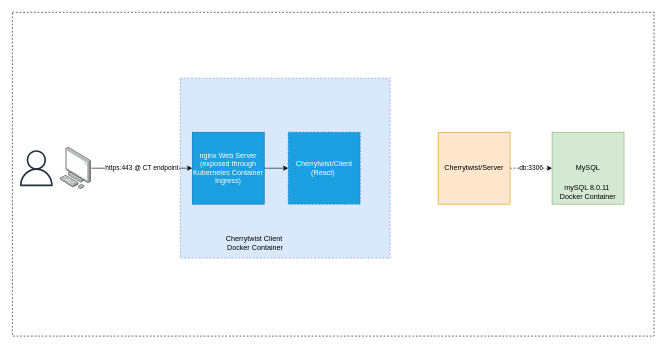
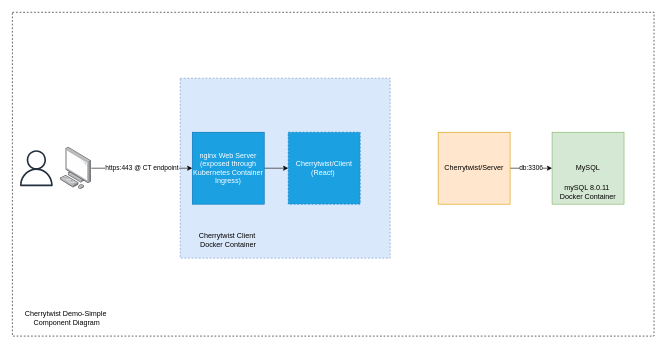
(514, 168) -> (514, 168)
(255, 243) -> (228, 240)
none -> (67, 318)
